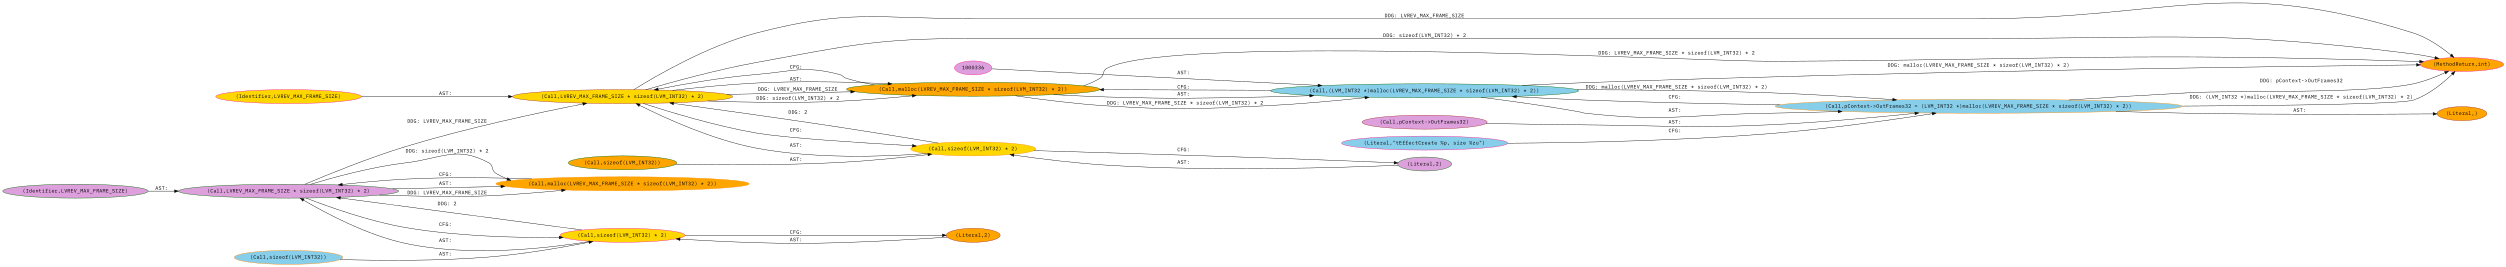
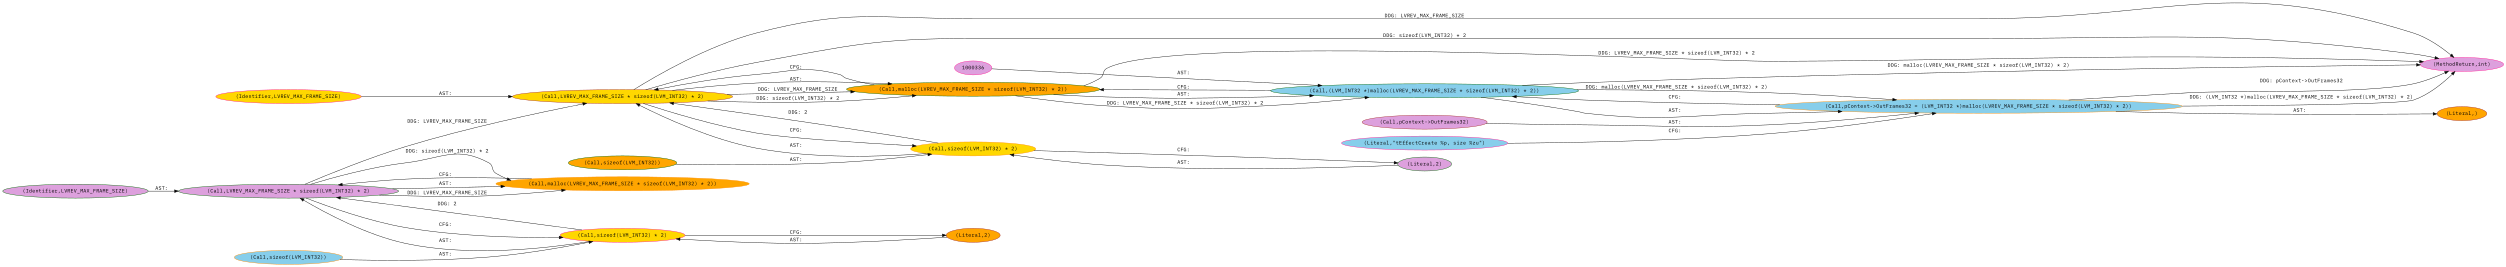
(2462, 64) -> (2462, 64)
